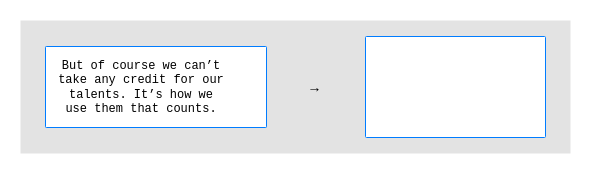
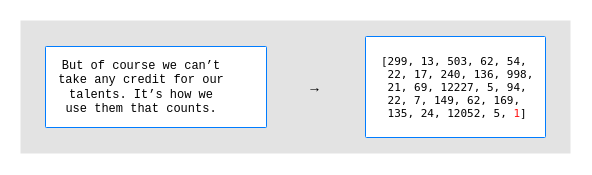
none -> (452, 87)
